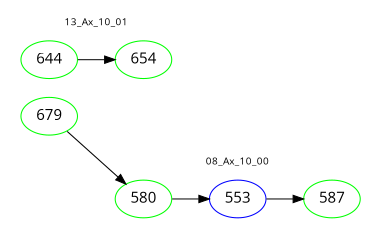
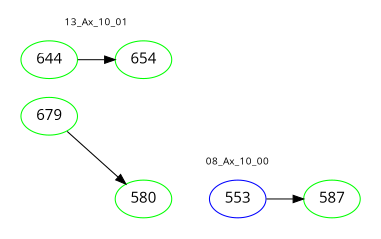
(185, 199) -> none
